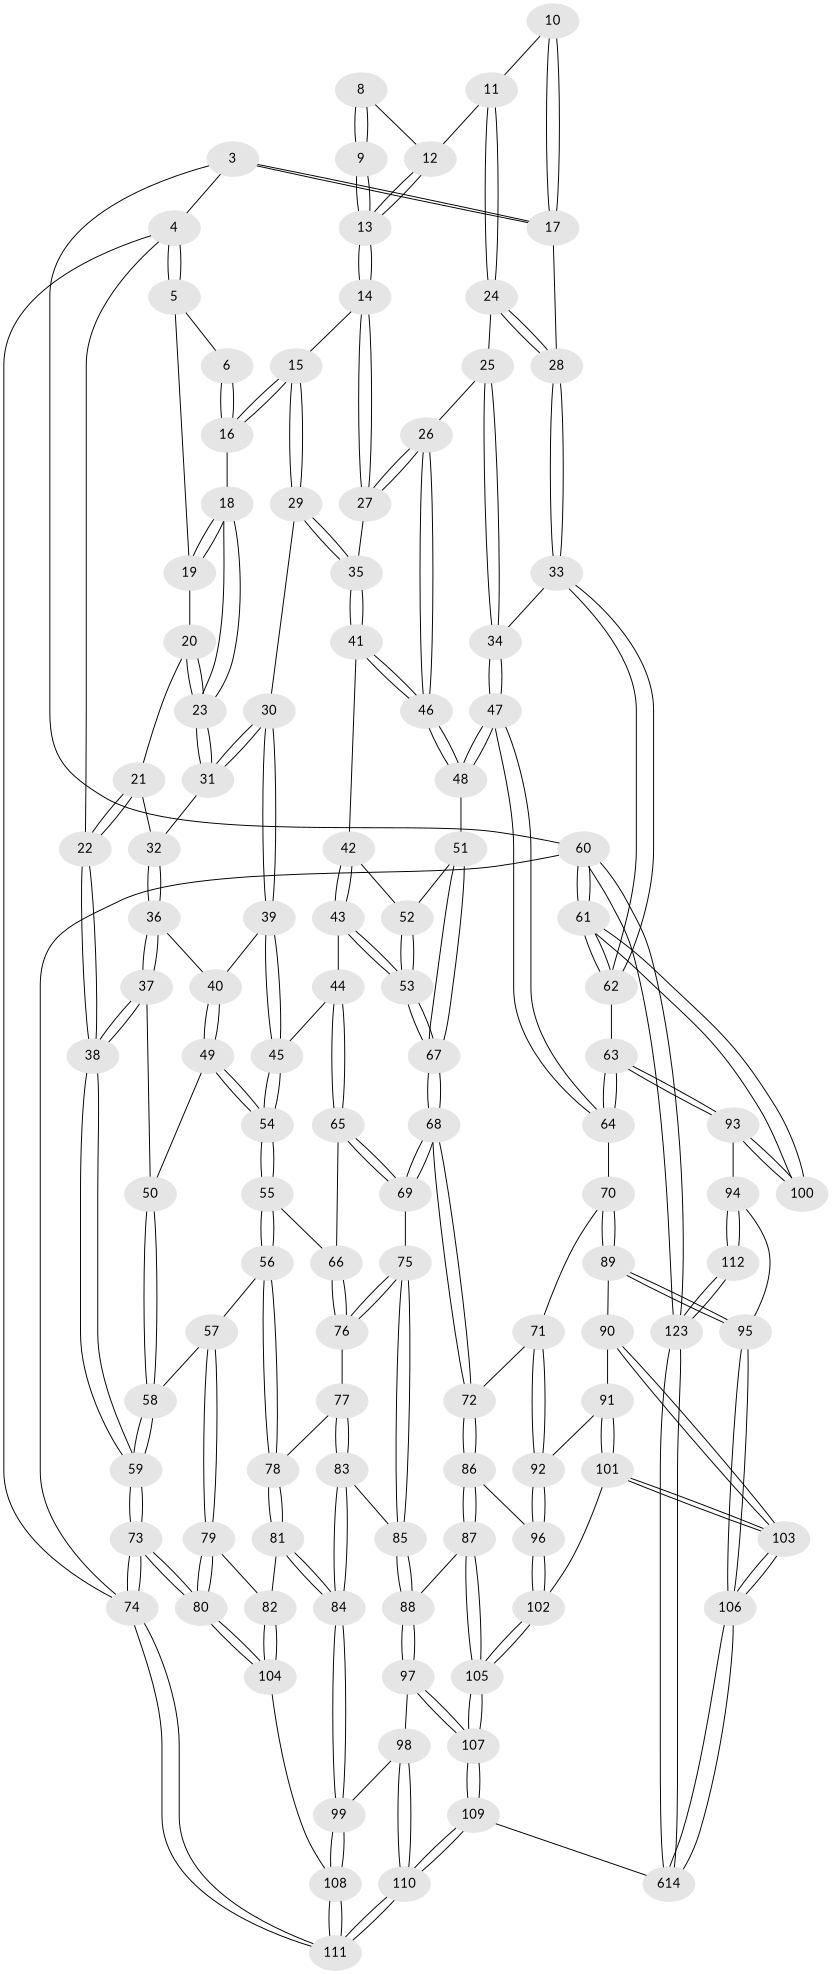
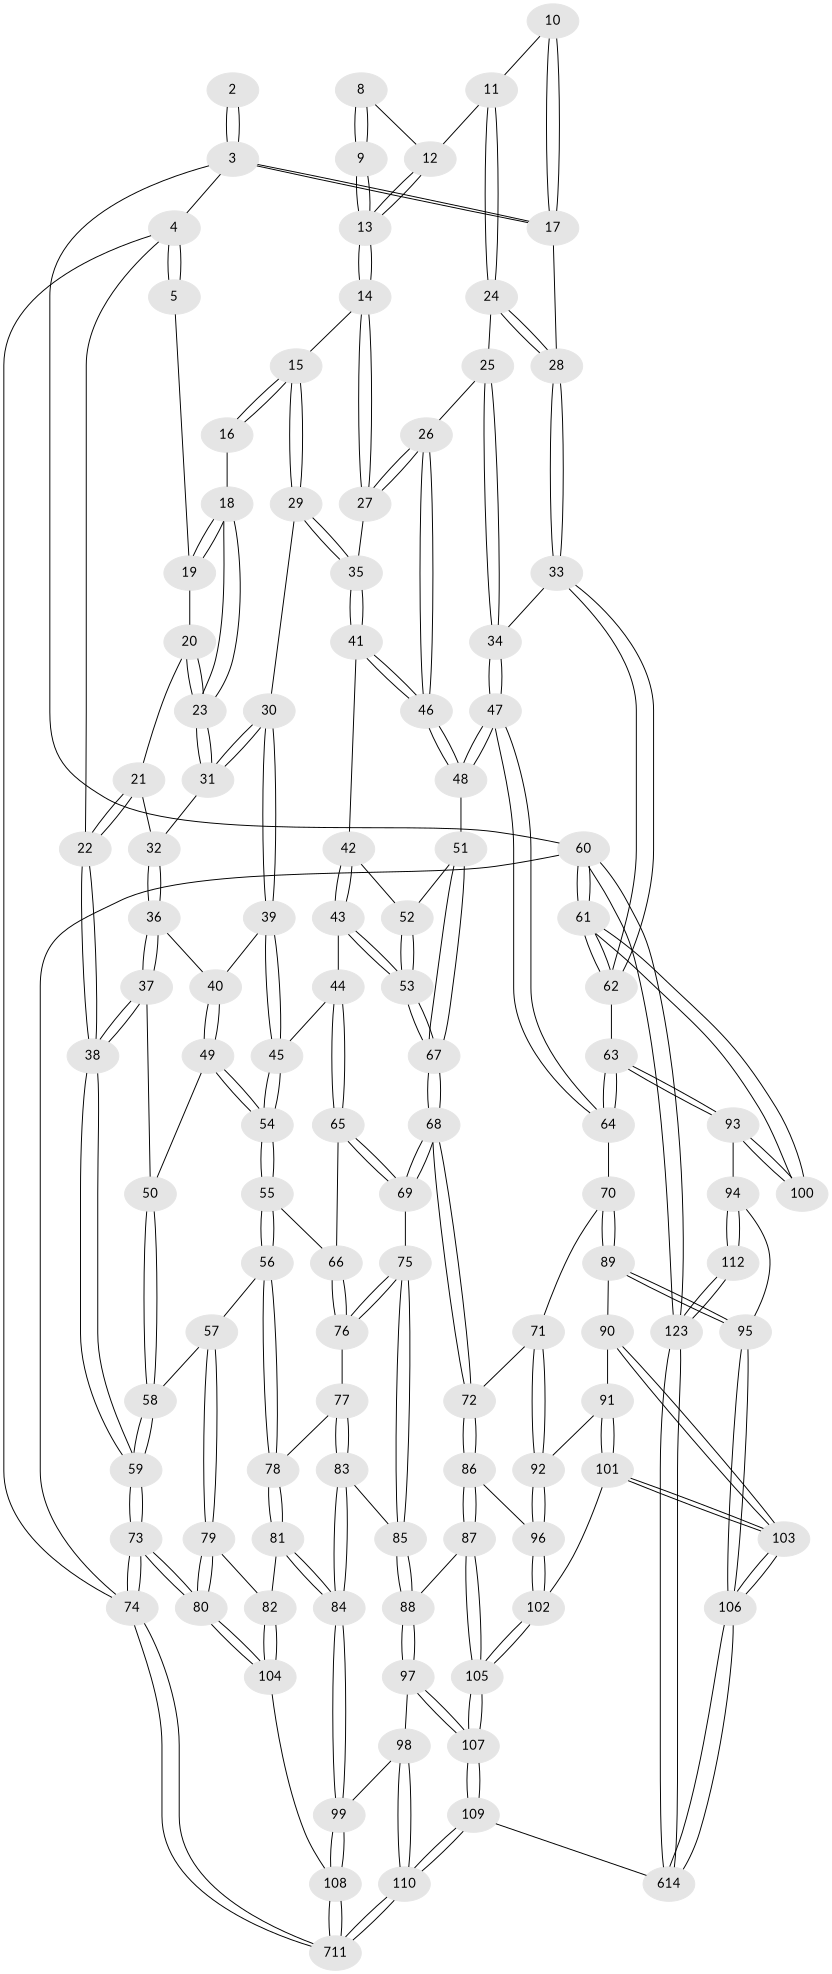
none -> (233, 90)
(227, 366) -> none
(335, 1953) -> (335, 1953)
